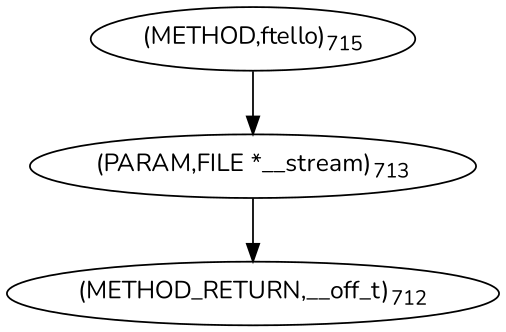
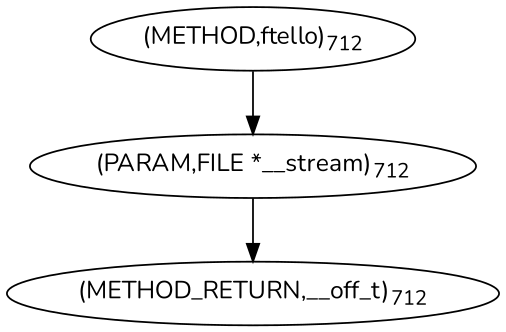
(345, 36) -> (345, 36)
(392, 164) -> (392, 164)
